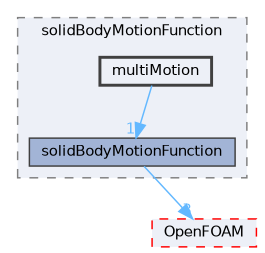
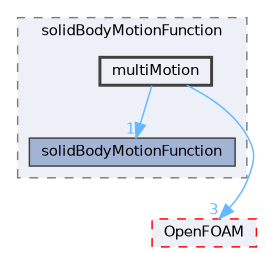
(163, 187) -> (238, 123)
